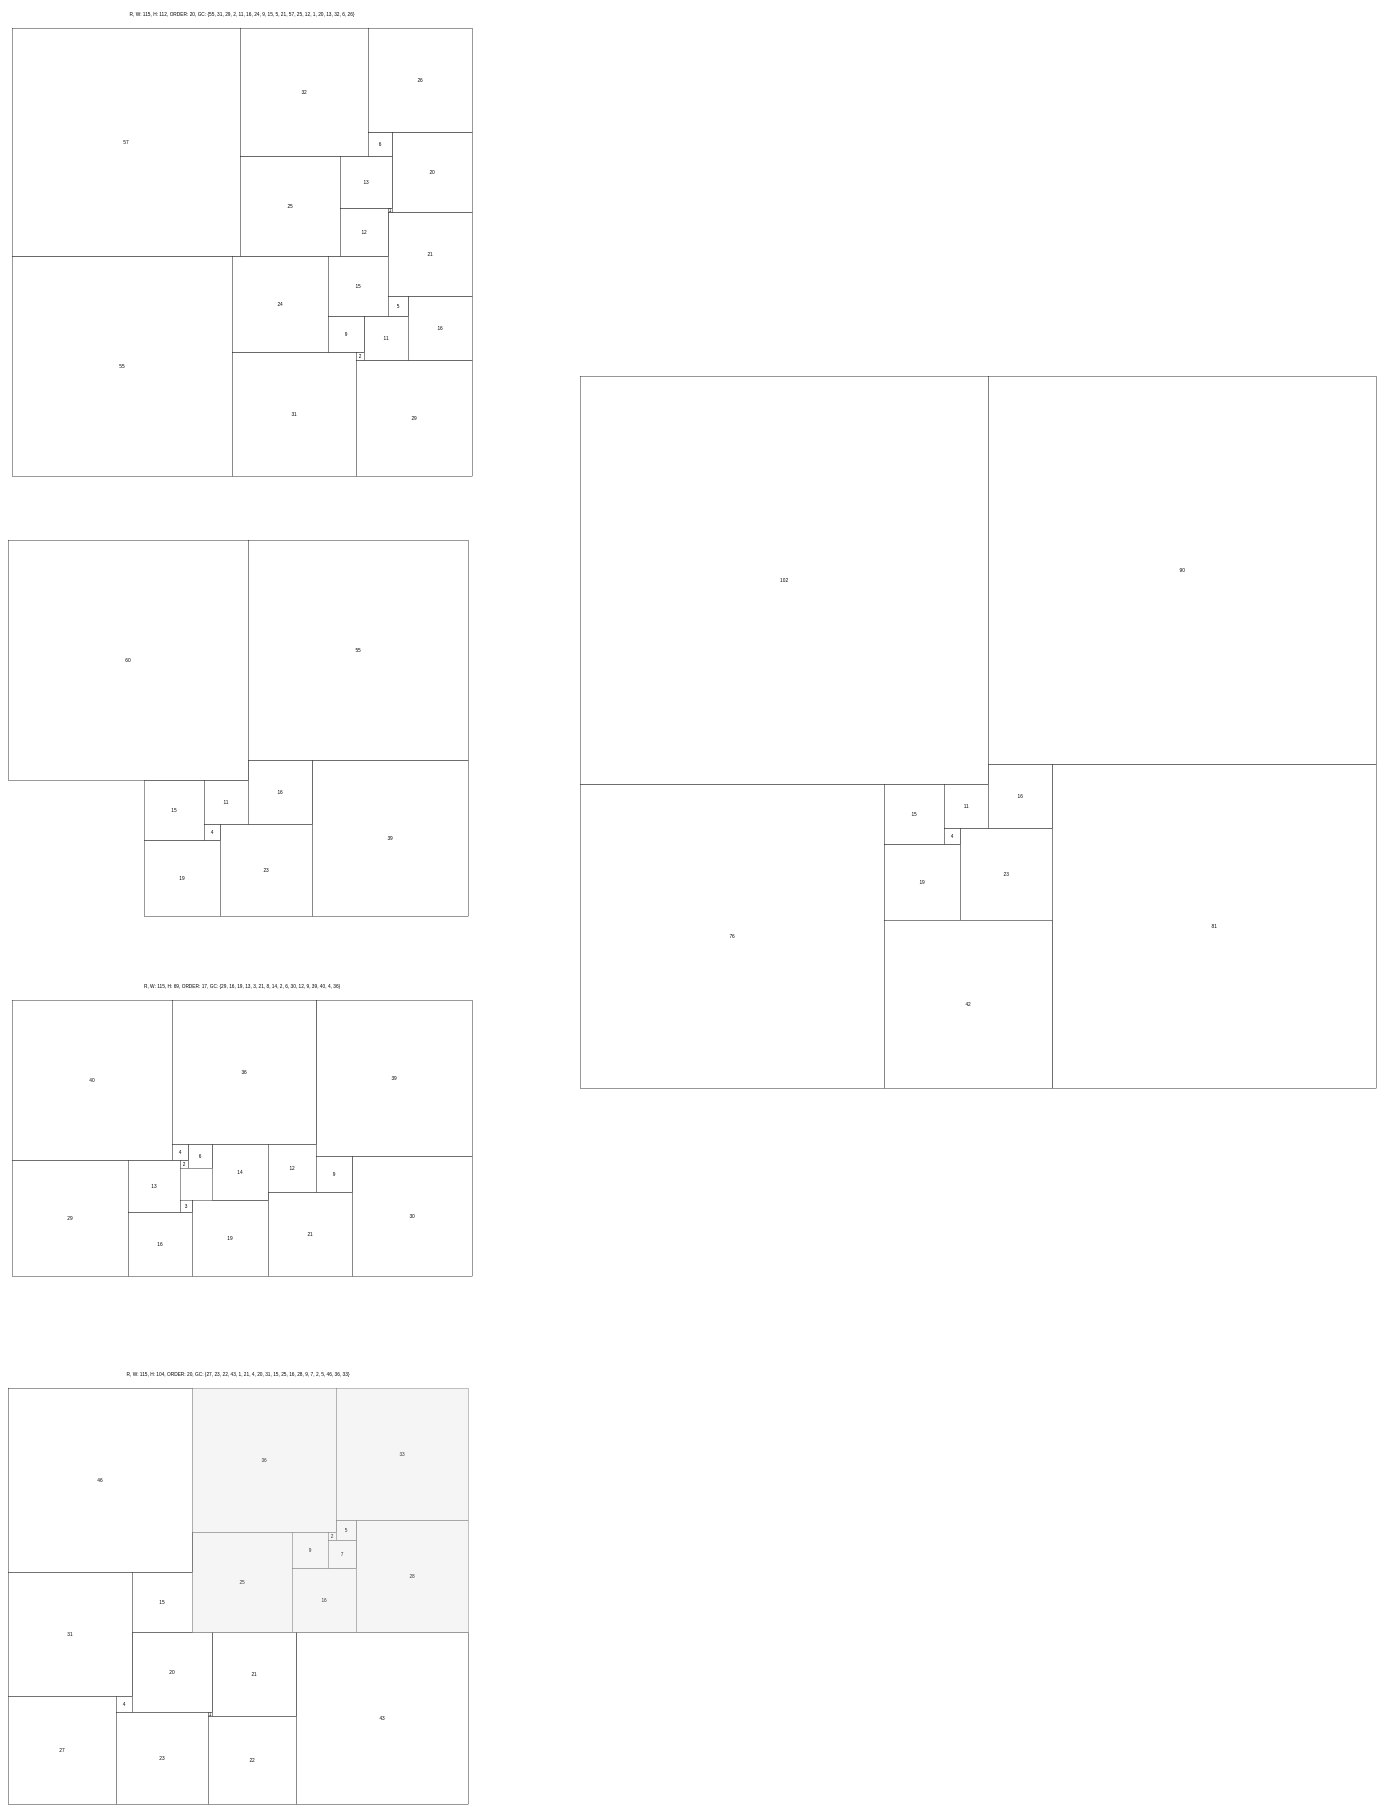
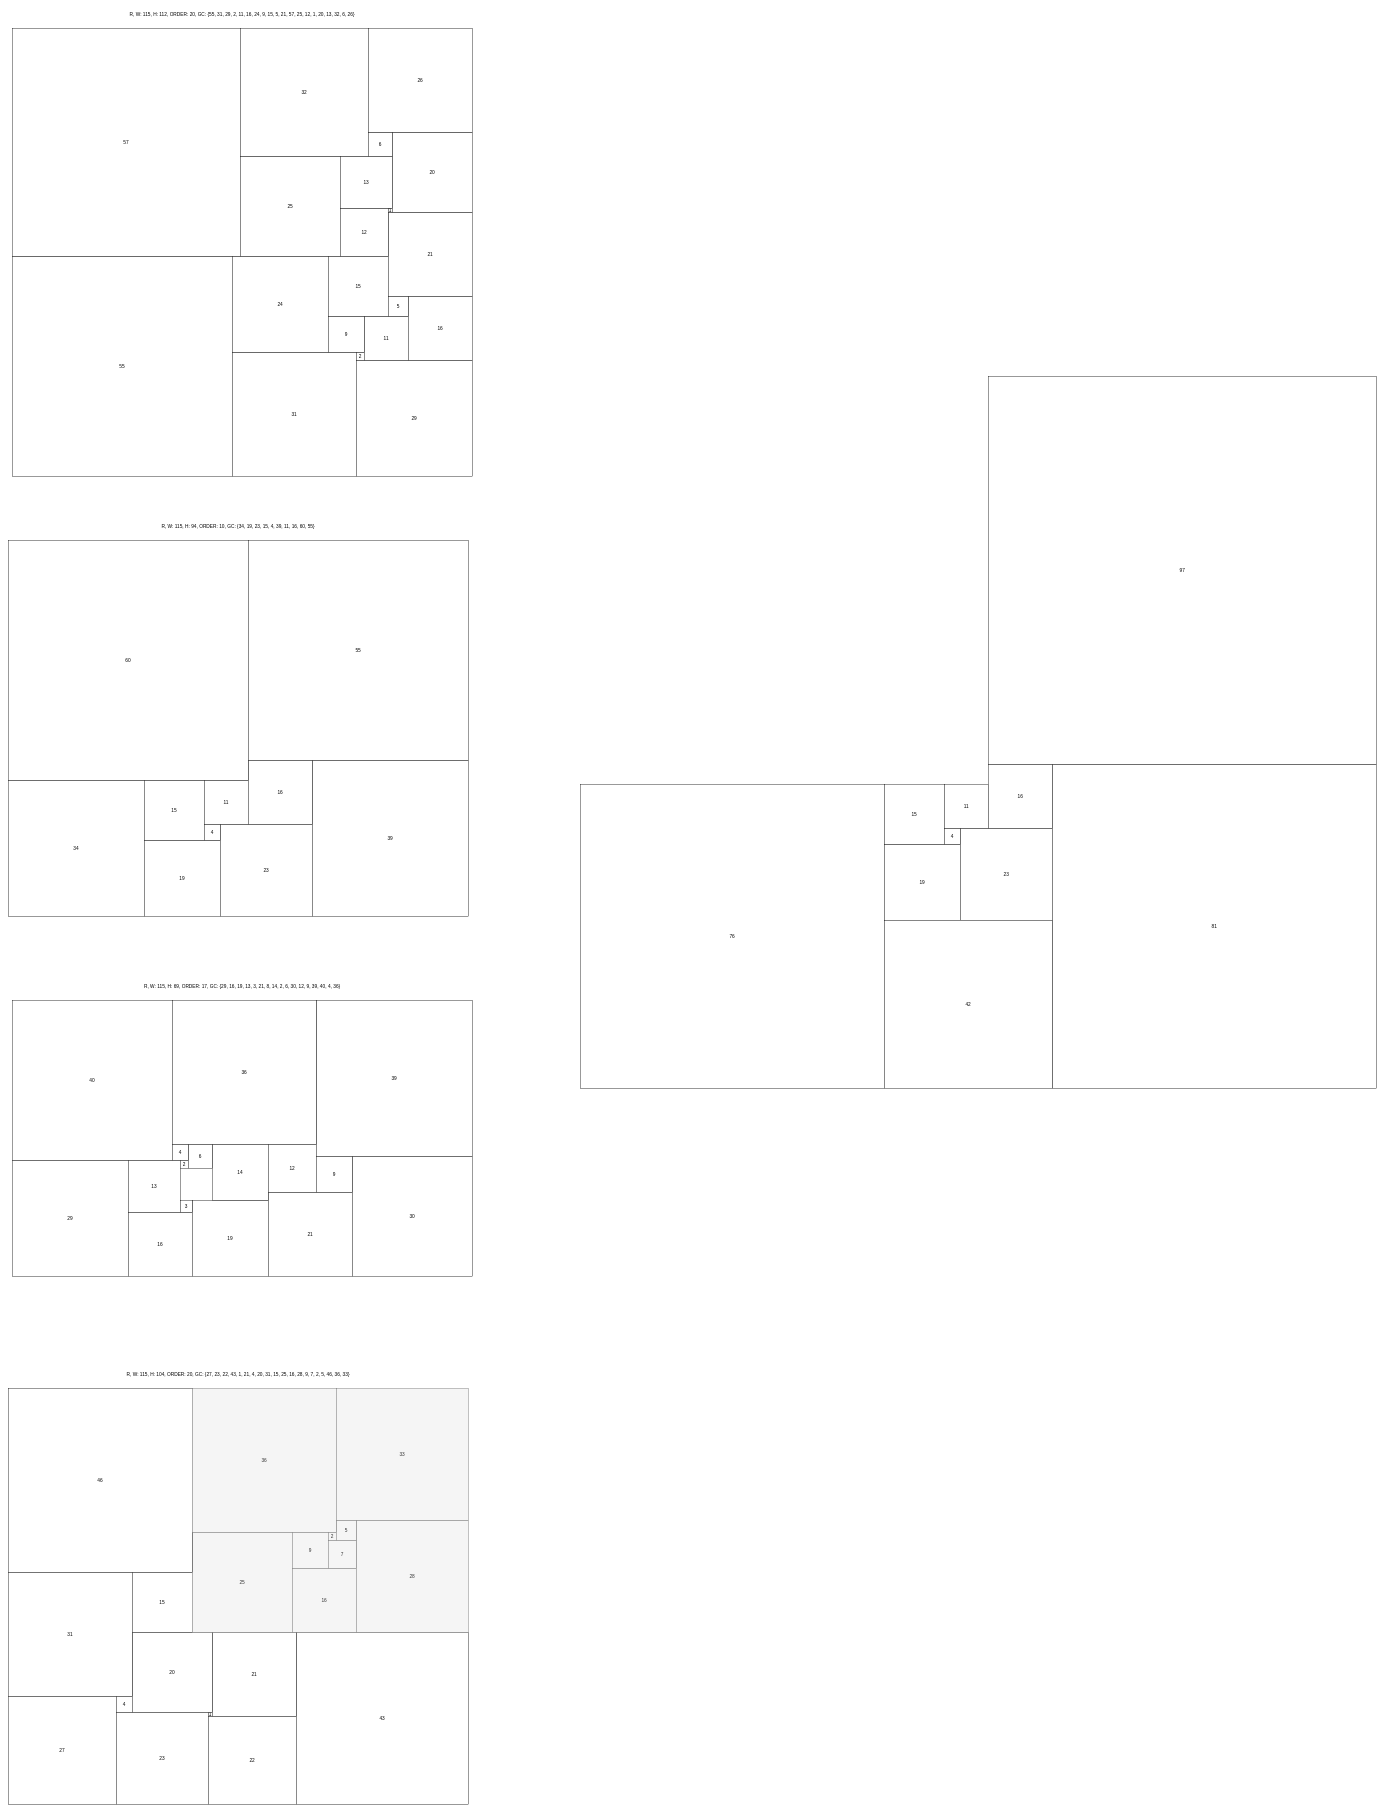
none -> (238, 526)
(1182, 570) -> (1182, 570)
(784, 580) -> none
none -> (76, 848)
